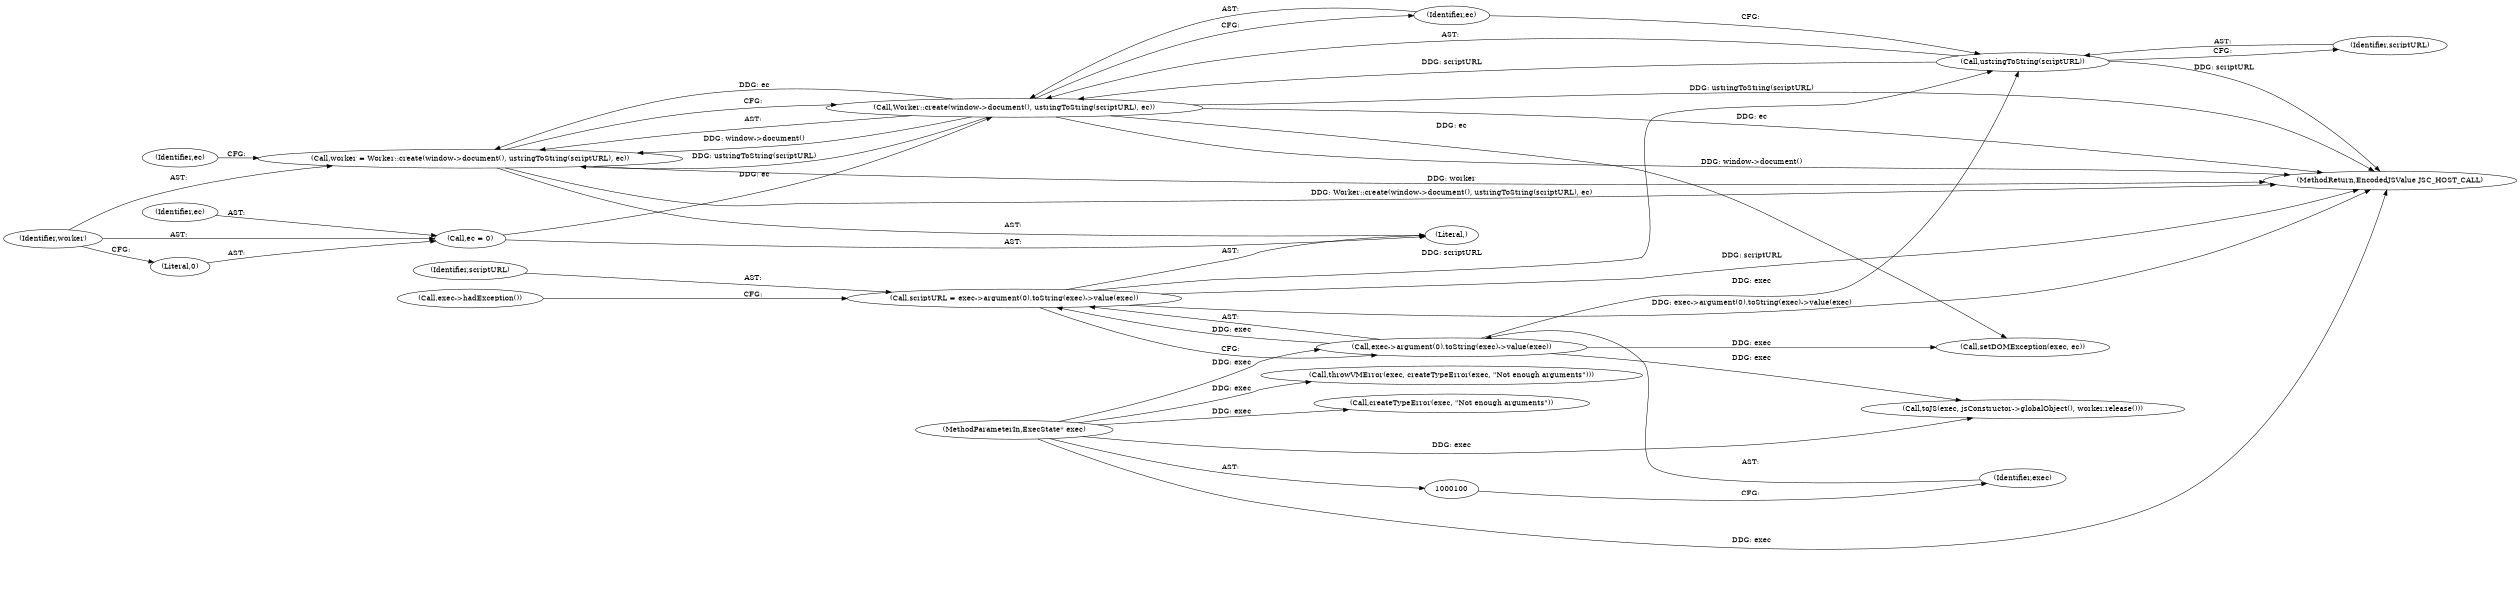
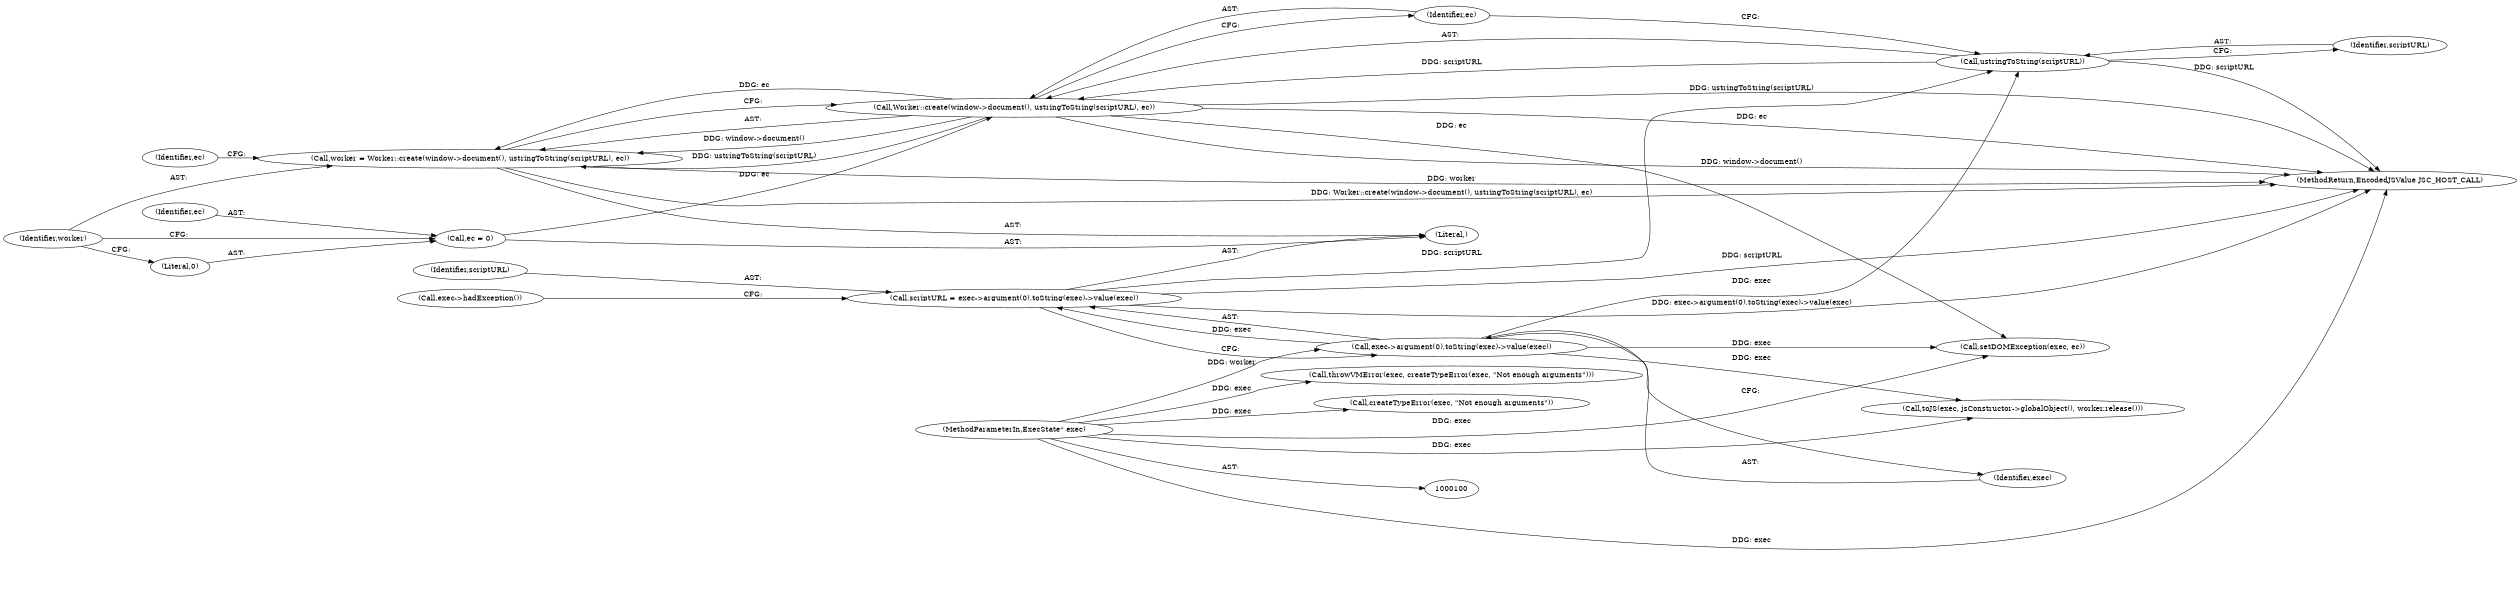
(180, 235) -> (180, 235)
(1232, 363) -> (1232, 363)
none -> (1547, 432)
(1730, 500) -> (1716, 427)
